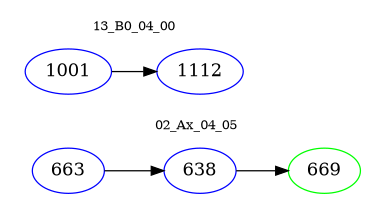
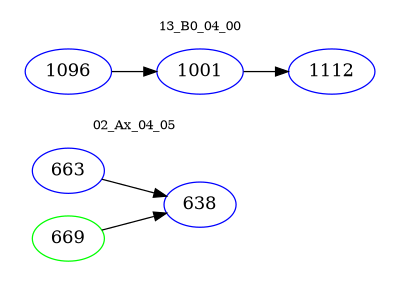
none -> (68, 72)
(256, 171) -> (128, 223)
